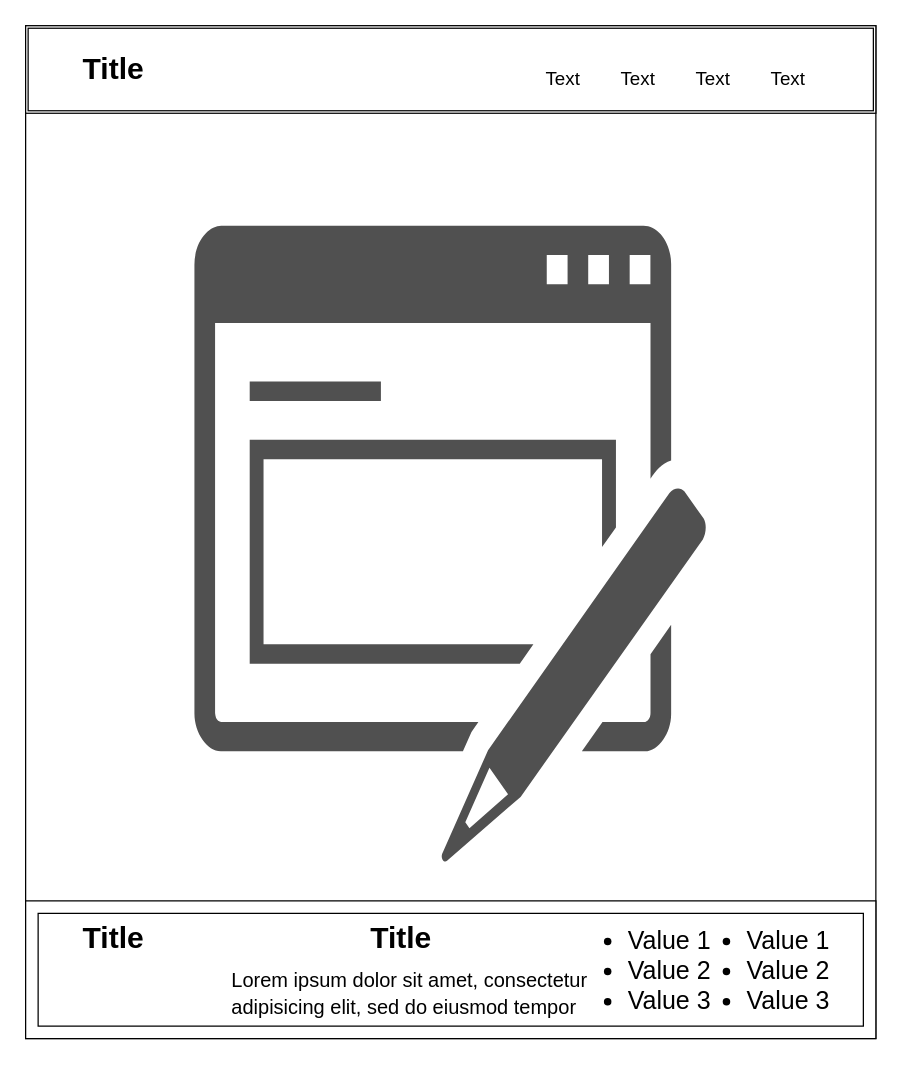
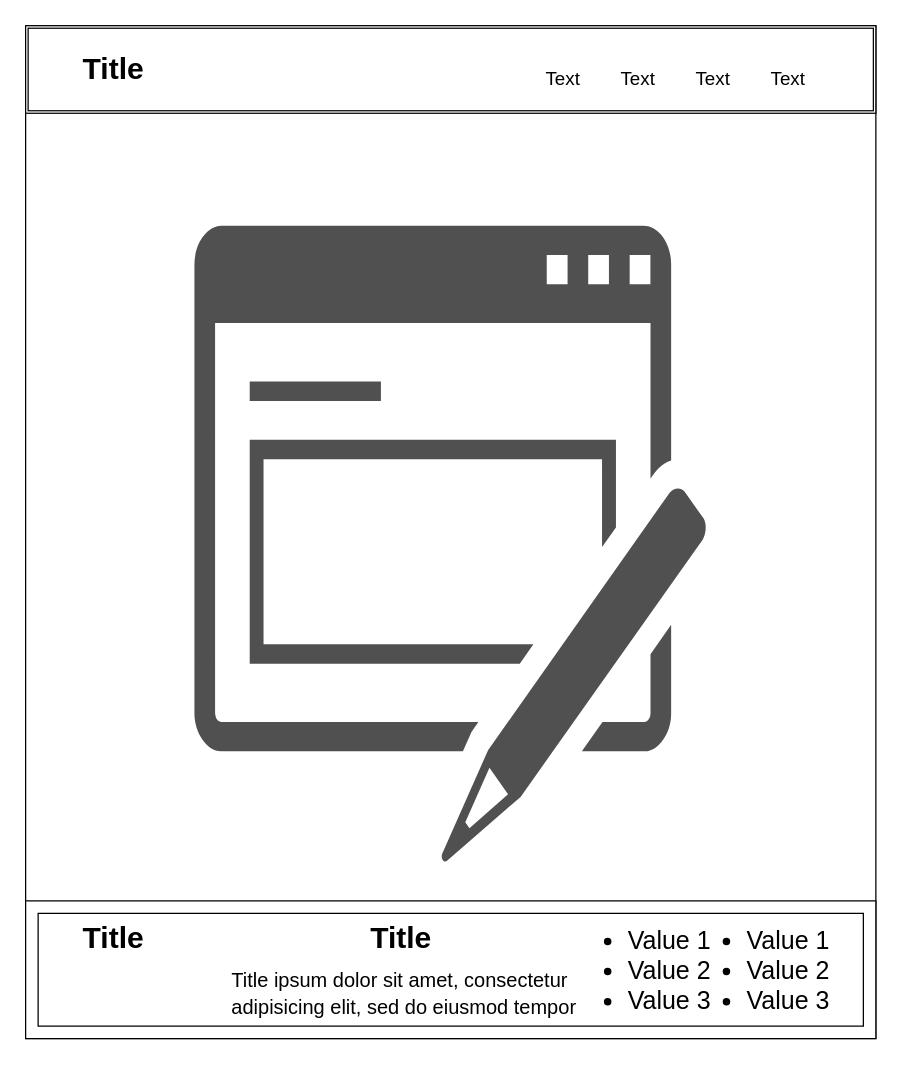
(433, 898) -> (433, 898)
